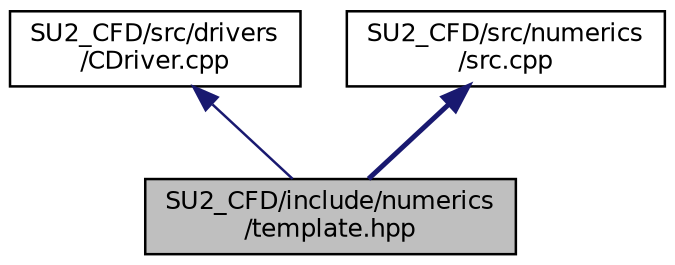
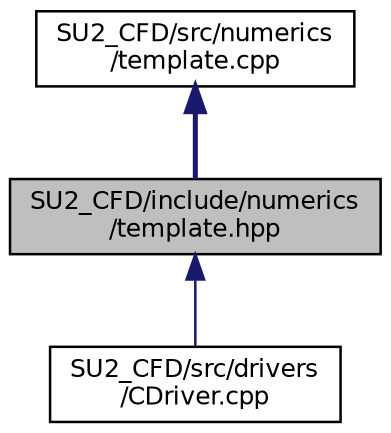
(506, 49) -> (195, 49)
(252, 142) -> (195, 313)
